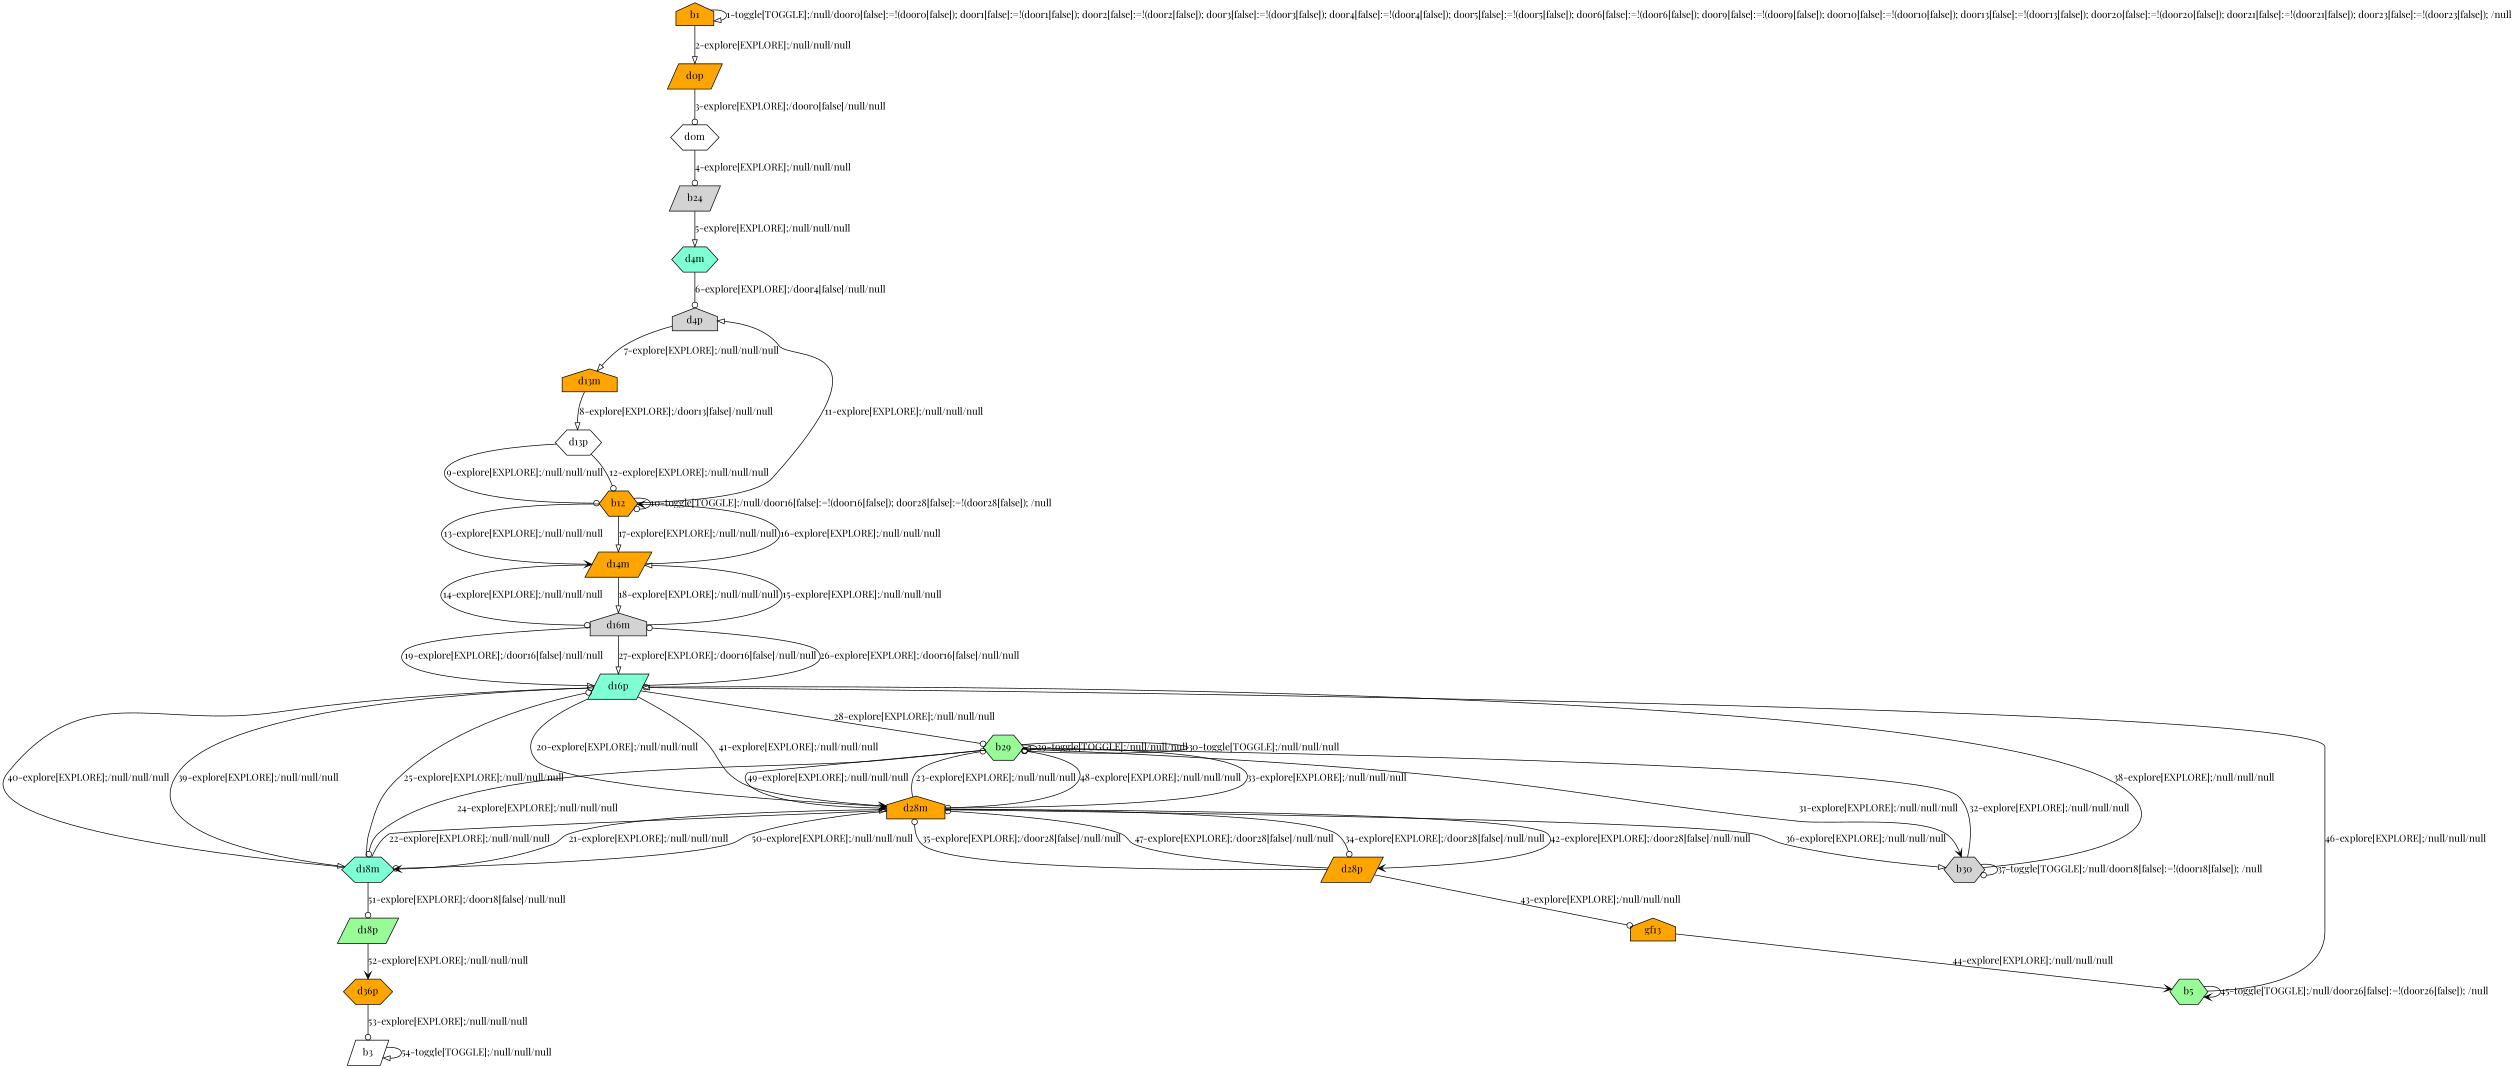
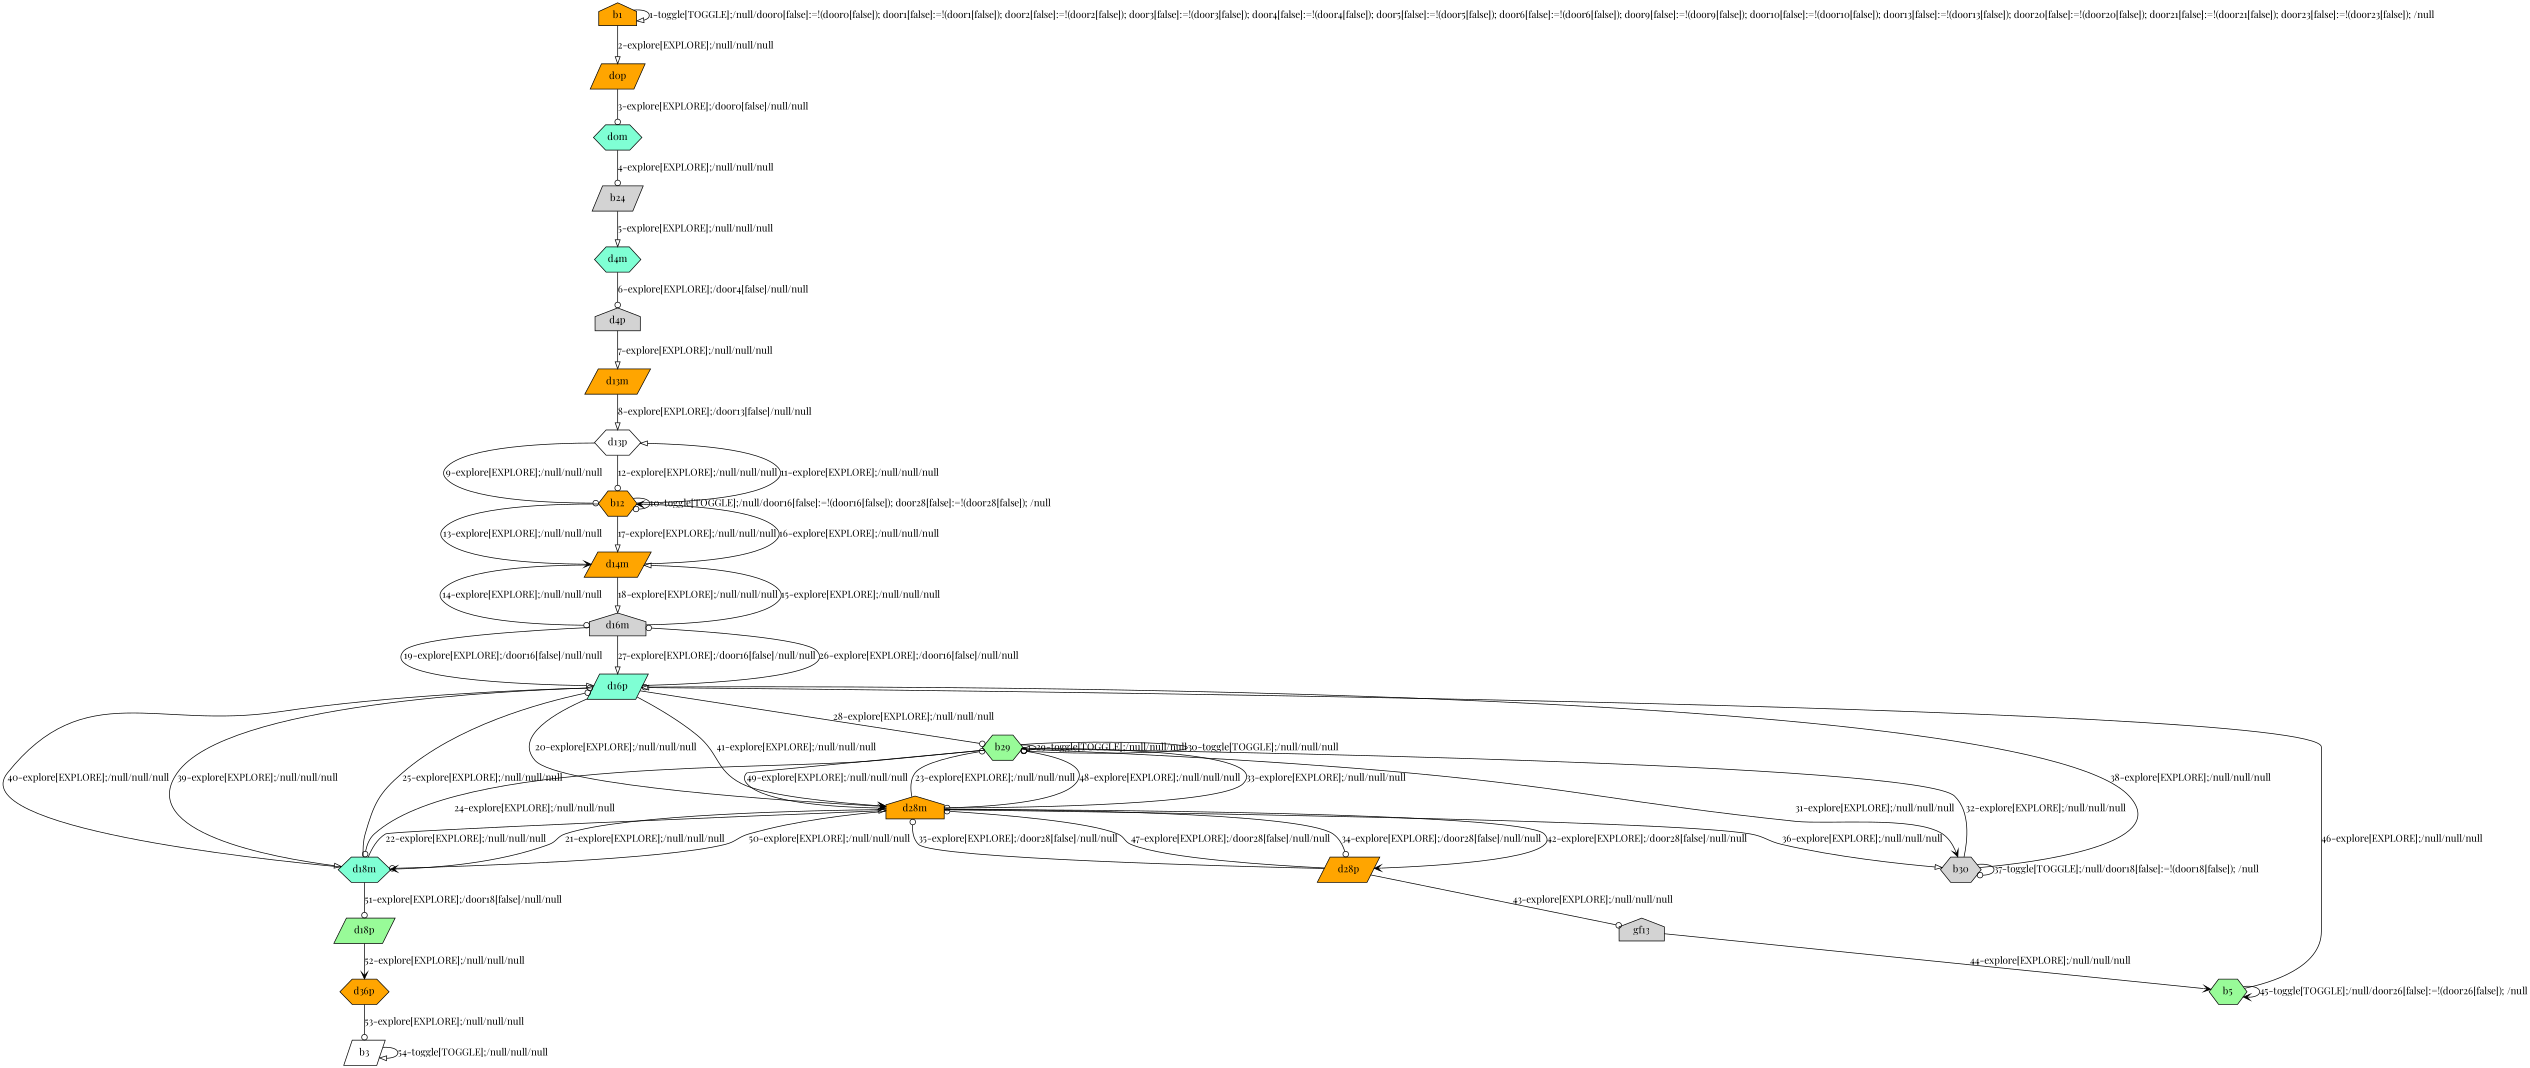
(695, 137) -> (618, 137)
(590, 382) -> (618, 382)
(806, 437) -> (779, 478)
(1653, 931) -> (1642, 931)
